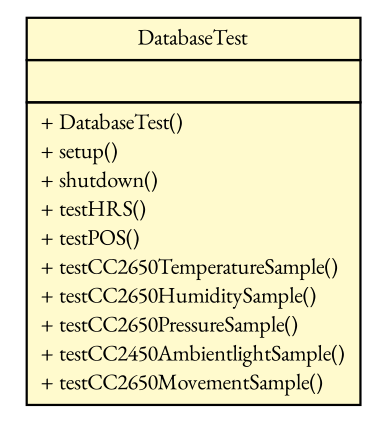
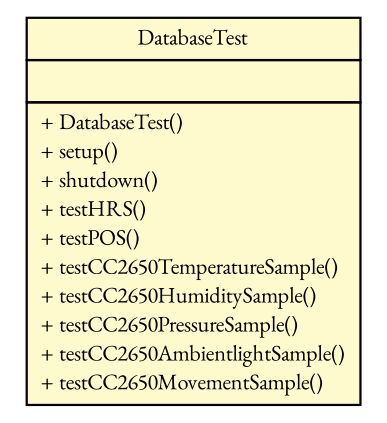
(194, 354) -> (194, 354)
